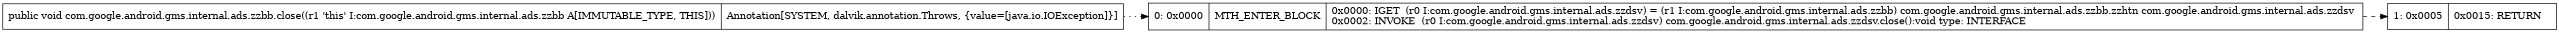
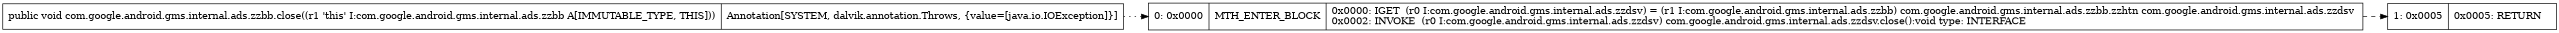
(2502, 16) -> (2502, 16)
